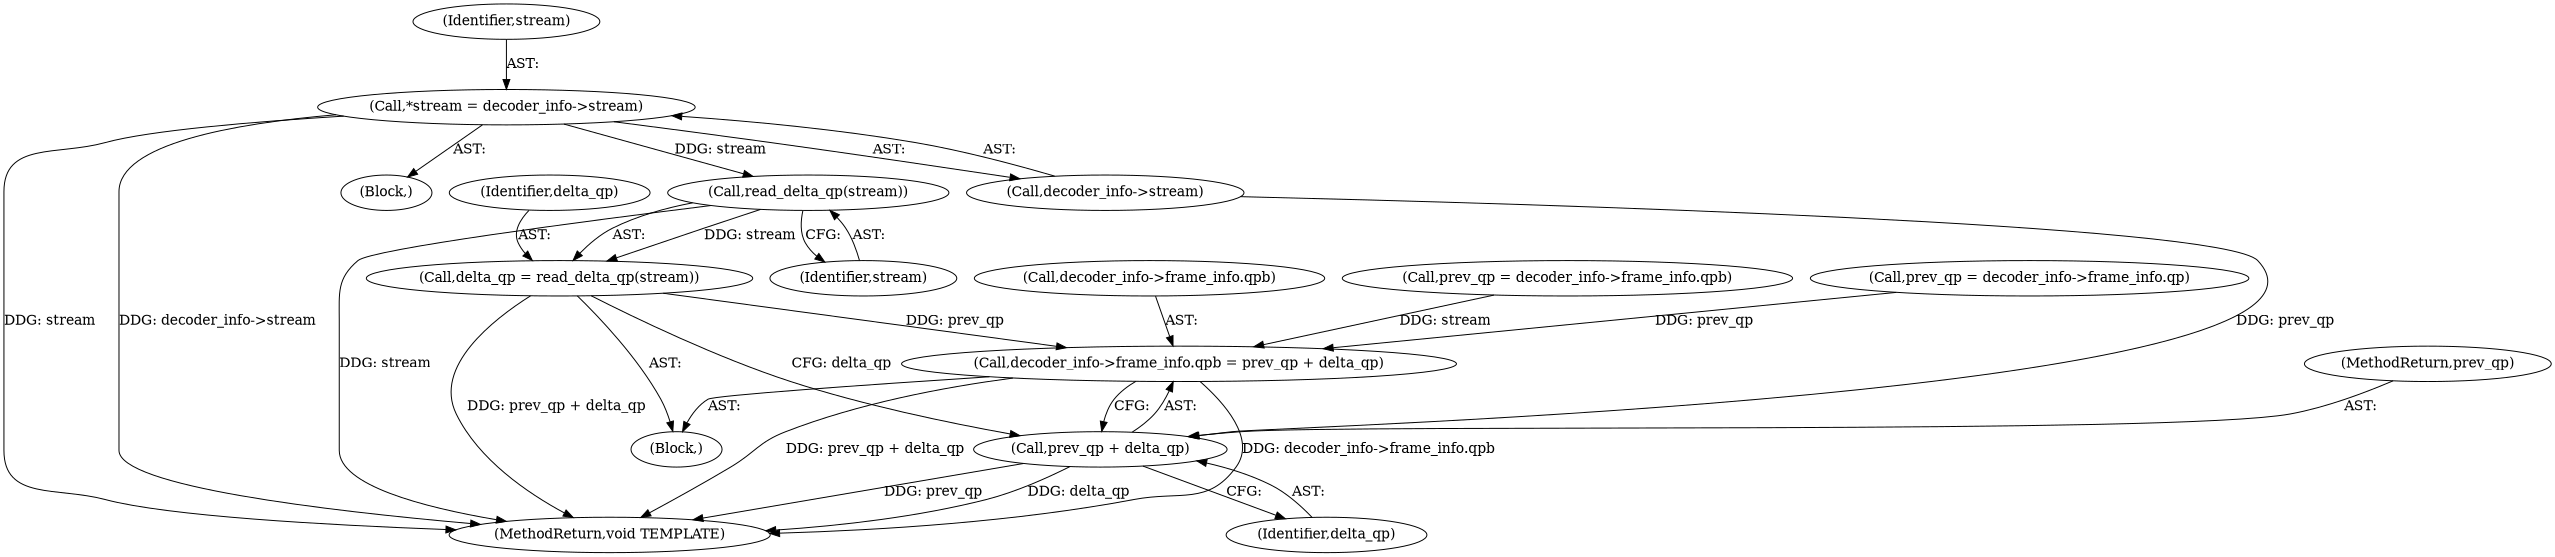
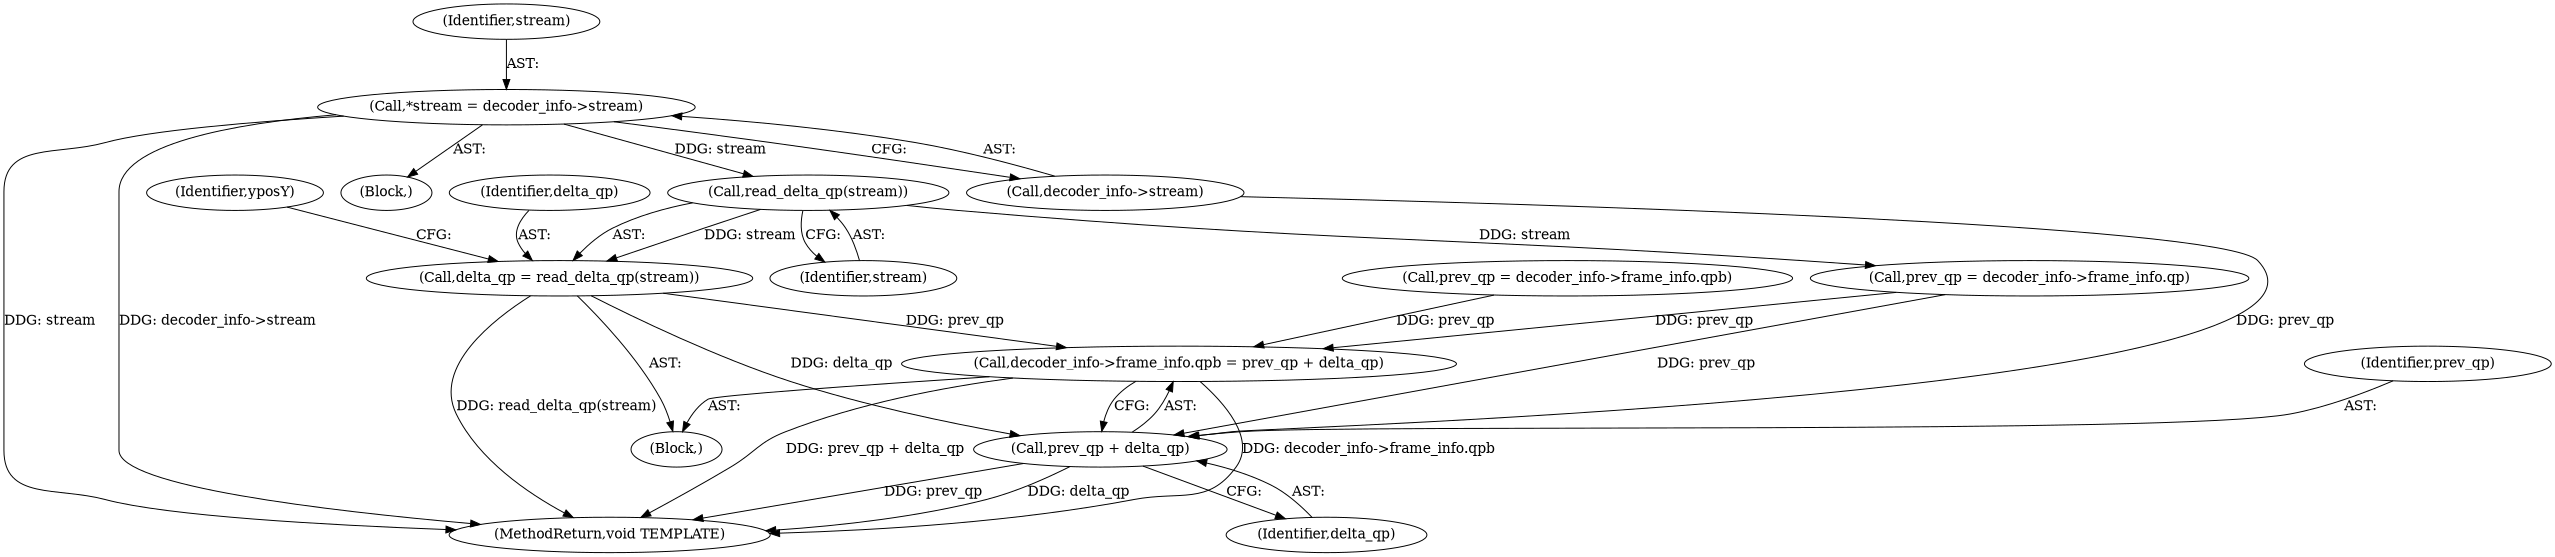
(891, 150) -> (891, 150)
none -> (235, 193)
(352, 267) -> (1386, 238)
(1150, 278) -> none
(1446, 321) -> (1446, 321)
(842, 364) -> (842, 364)
none -> (1564, 364)
(2428, 364) -> (2428, 364)
(557, 407) -> (557, 407)
